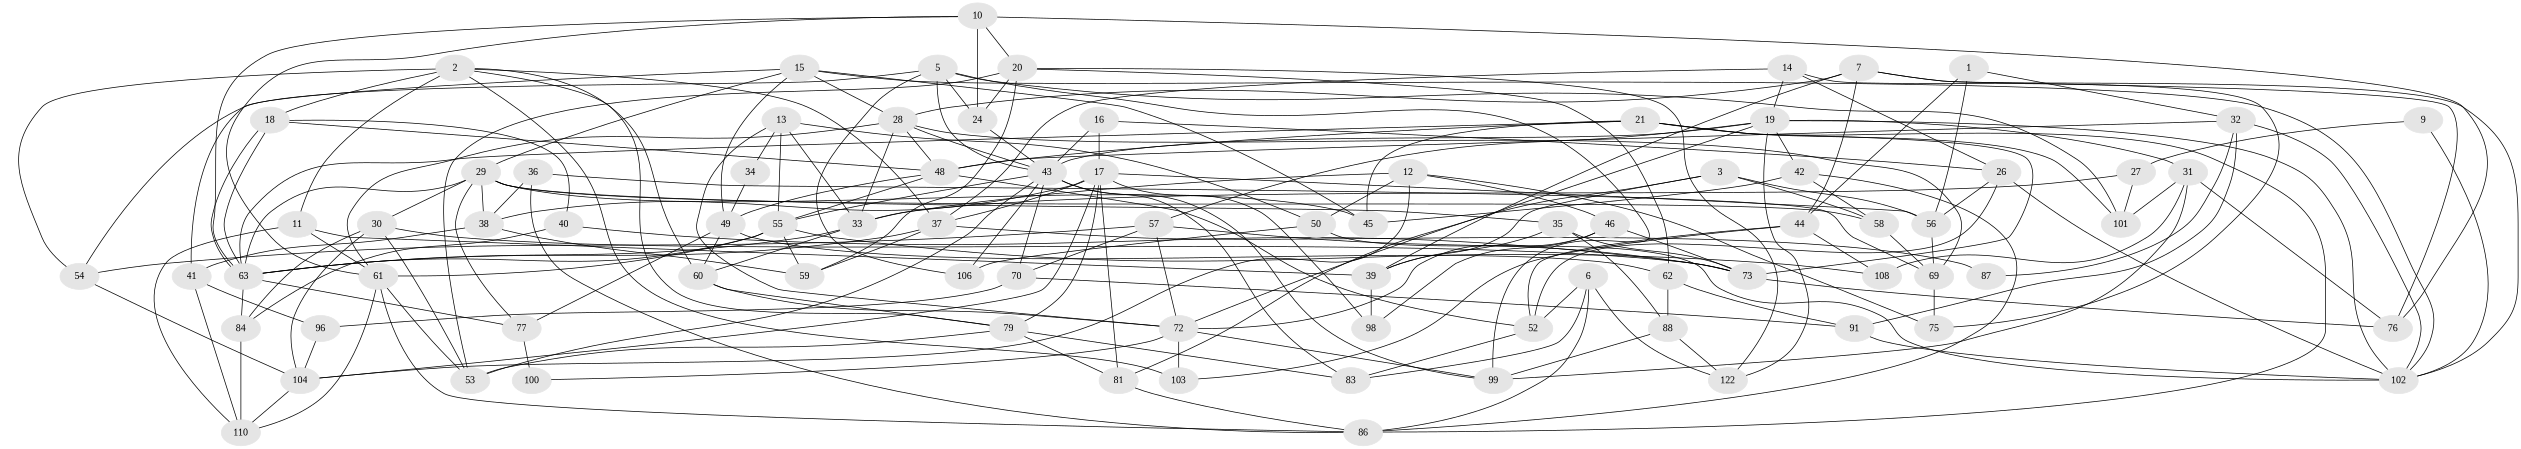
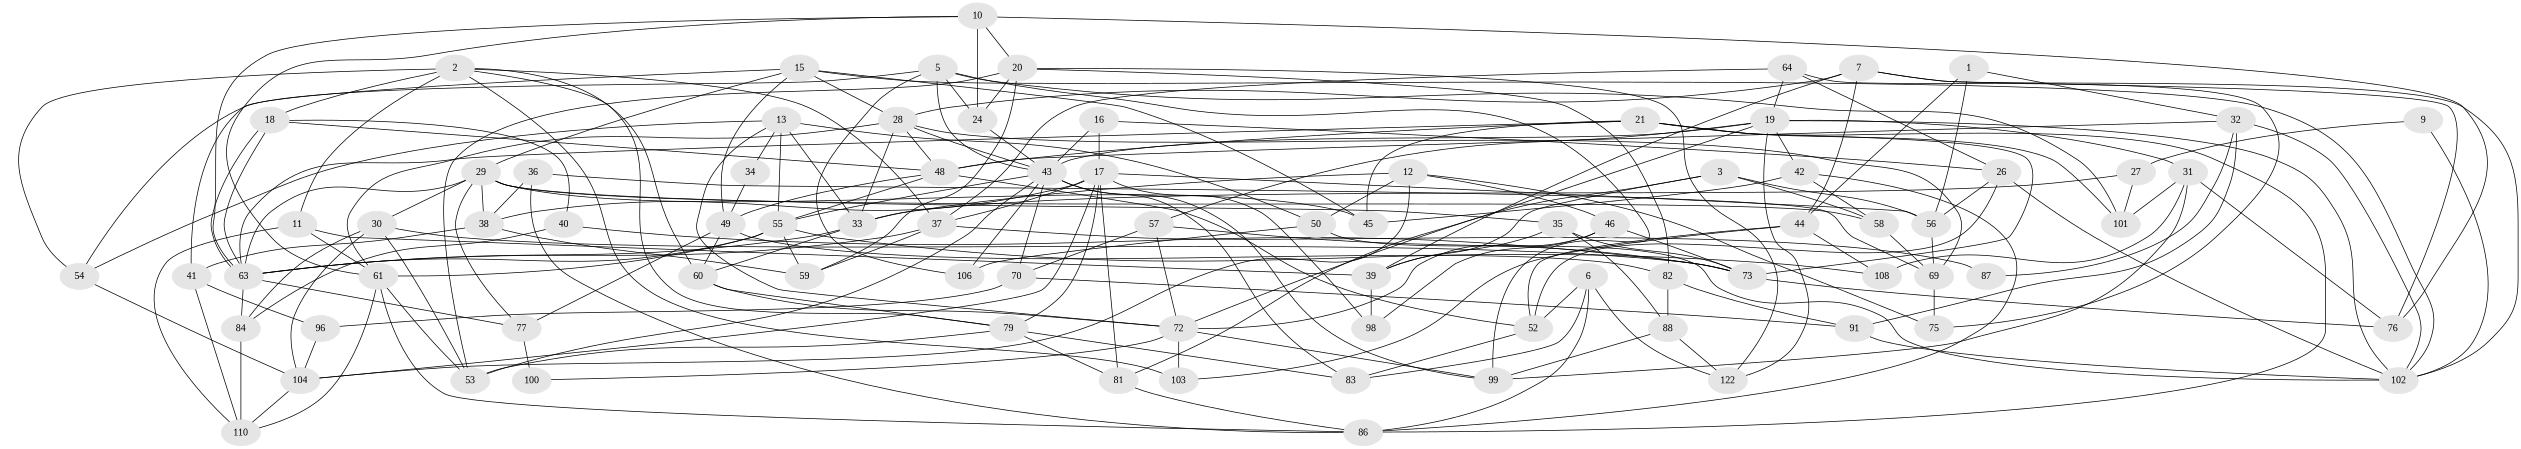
(1787, 68) -> (1787, 68)
(383, 249) -> (418, 150)
(1668, 276) -> (1668, 276)
